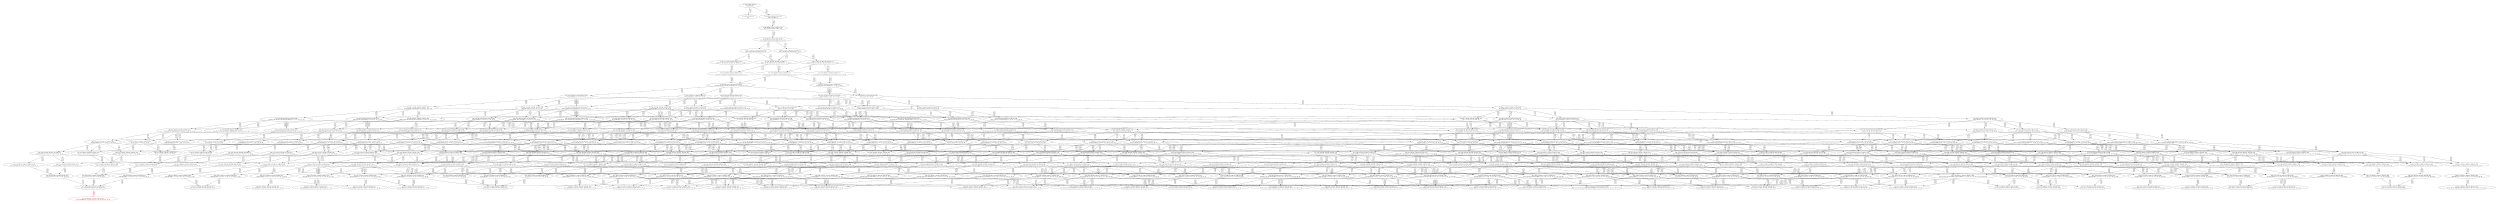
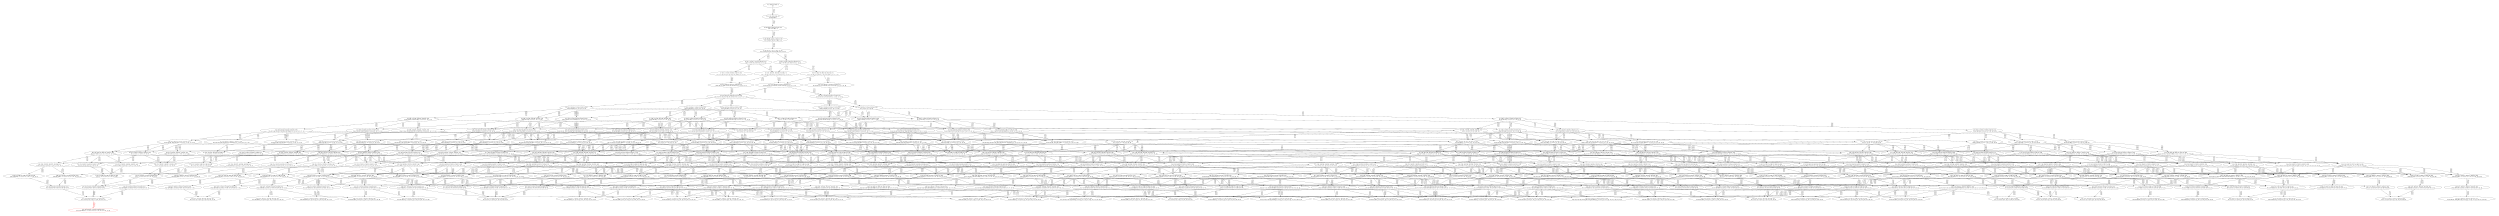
(749, 11) -> (773, 11)
